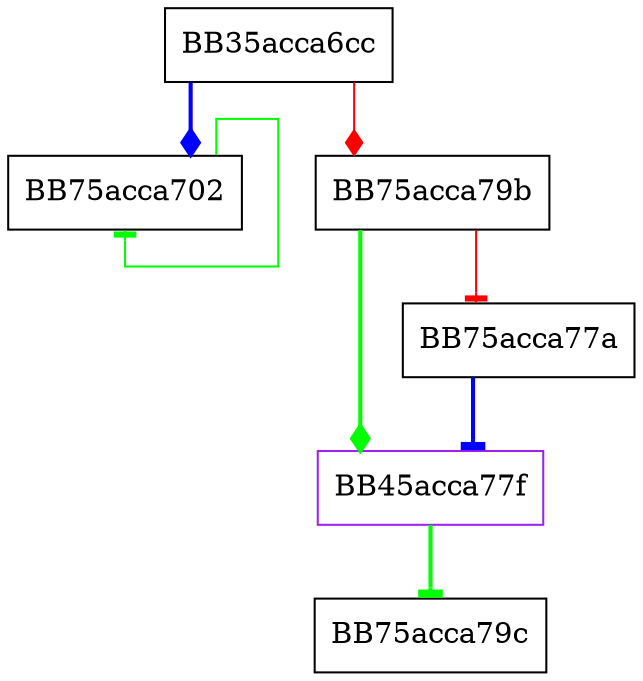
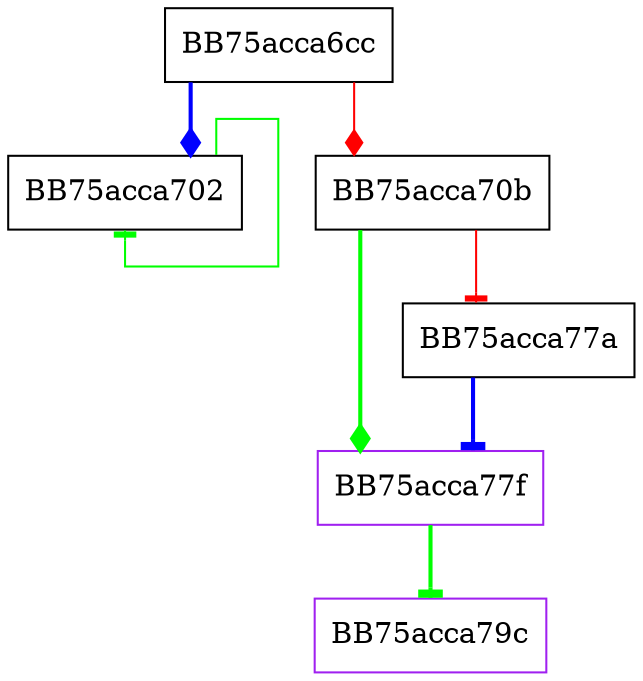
(279, 45) -> (279, 45)
(433, 193) -> (433, 193)
(430, 488) -> (430, 488)
(430, 636) -> (430, 636)
